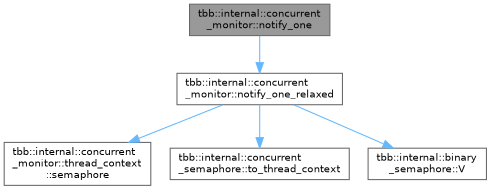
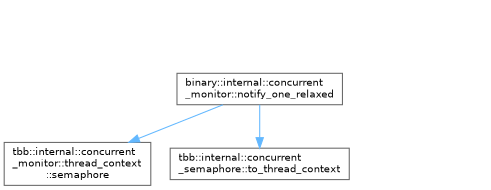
(260, 20) -> none
(260, 89) -> (260, 89)
(427, 164) -> none
